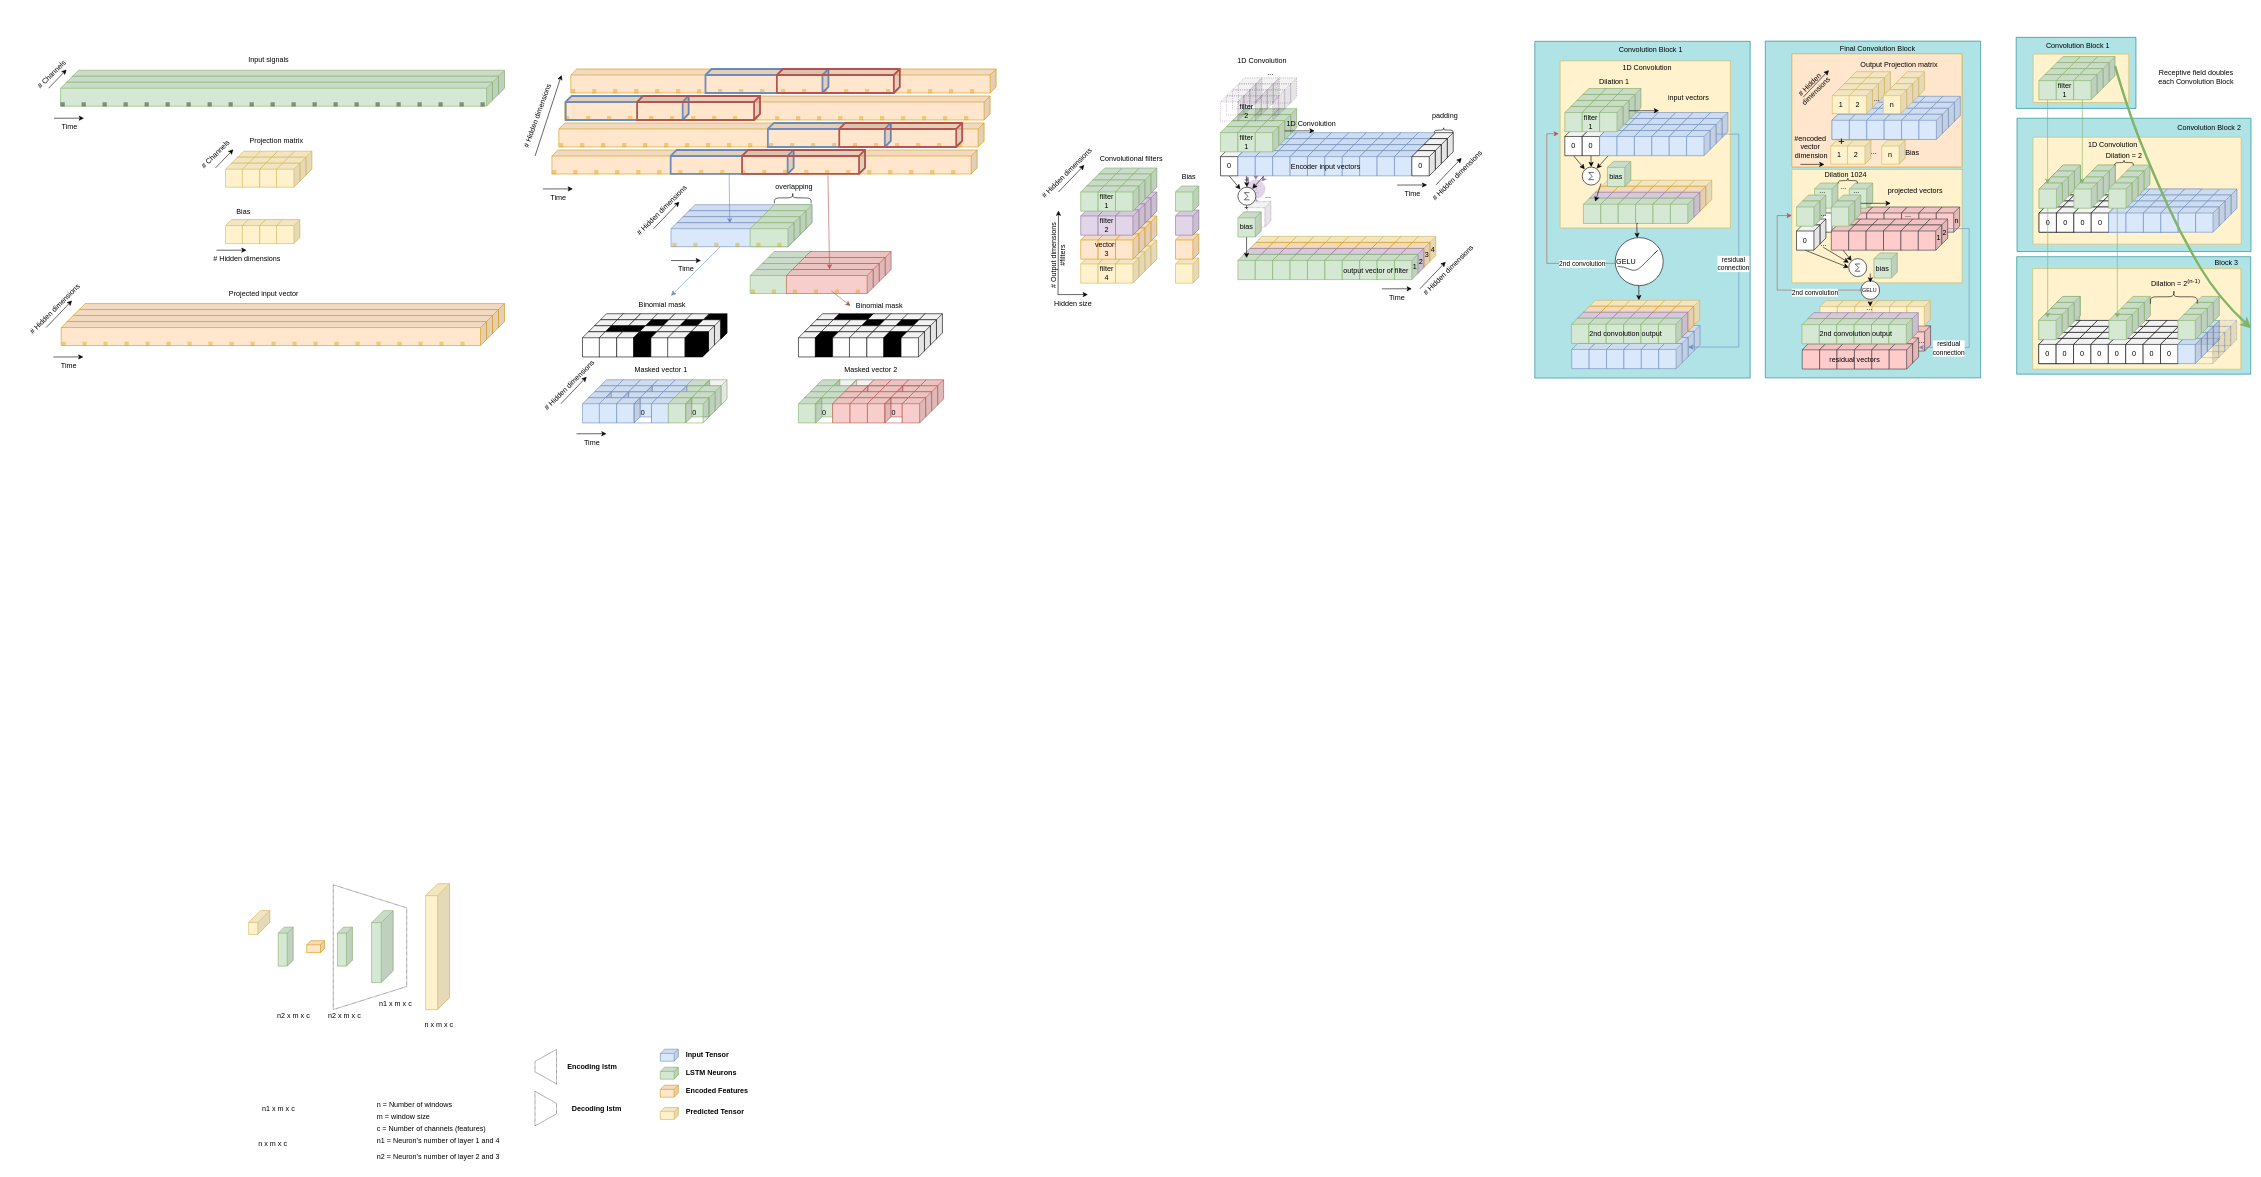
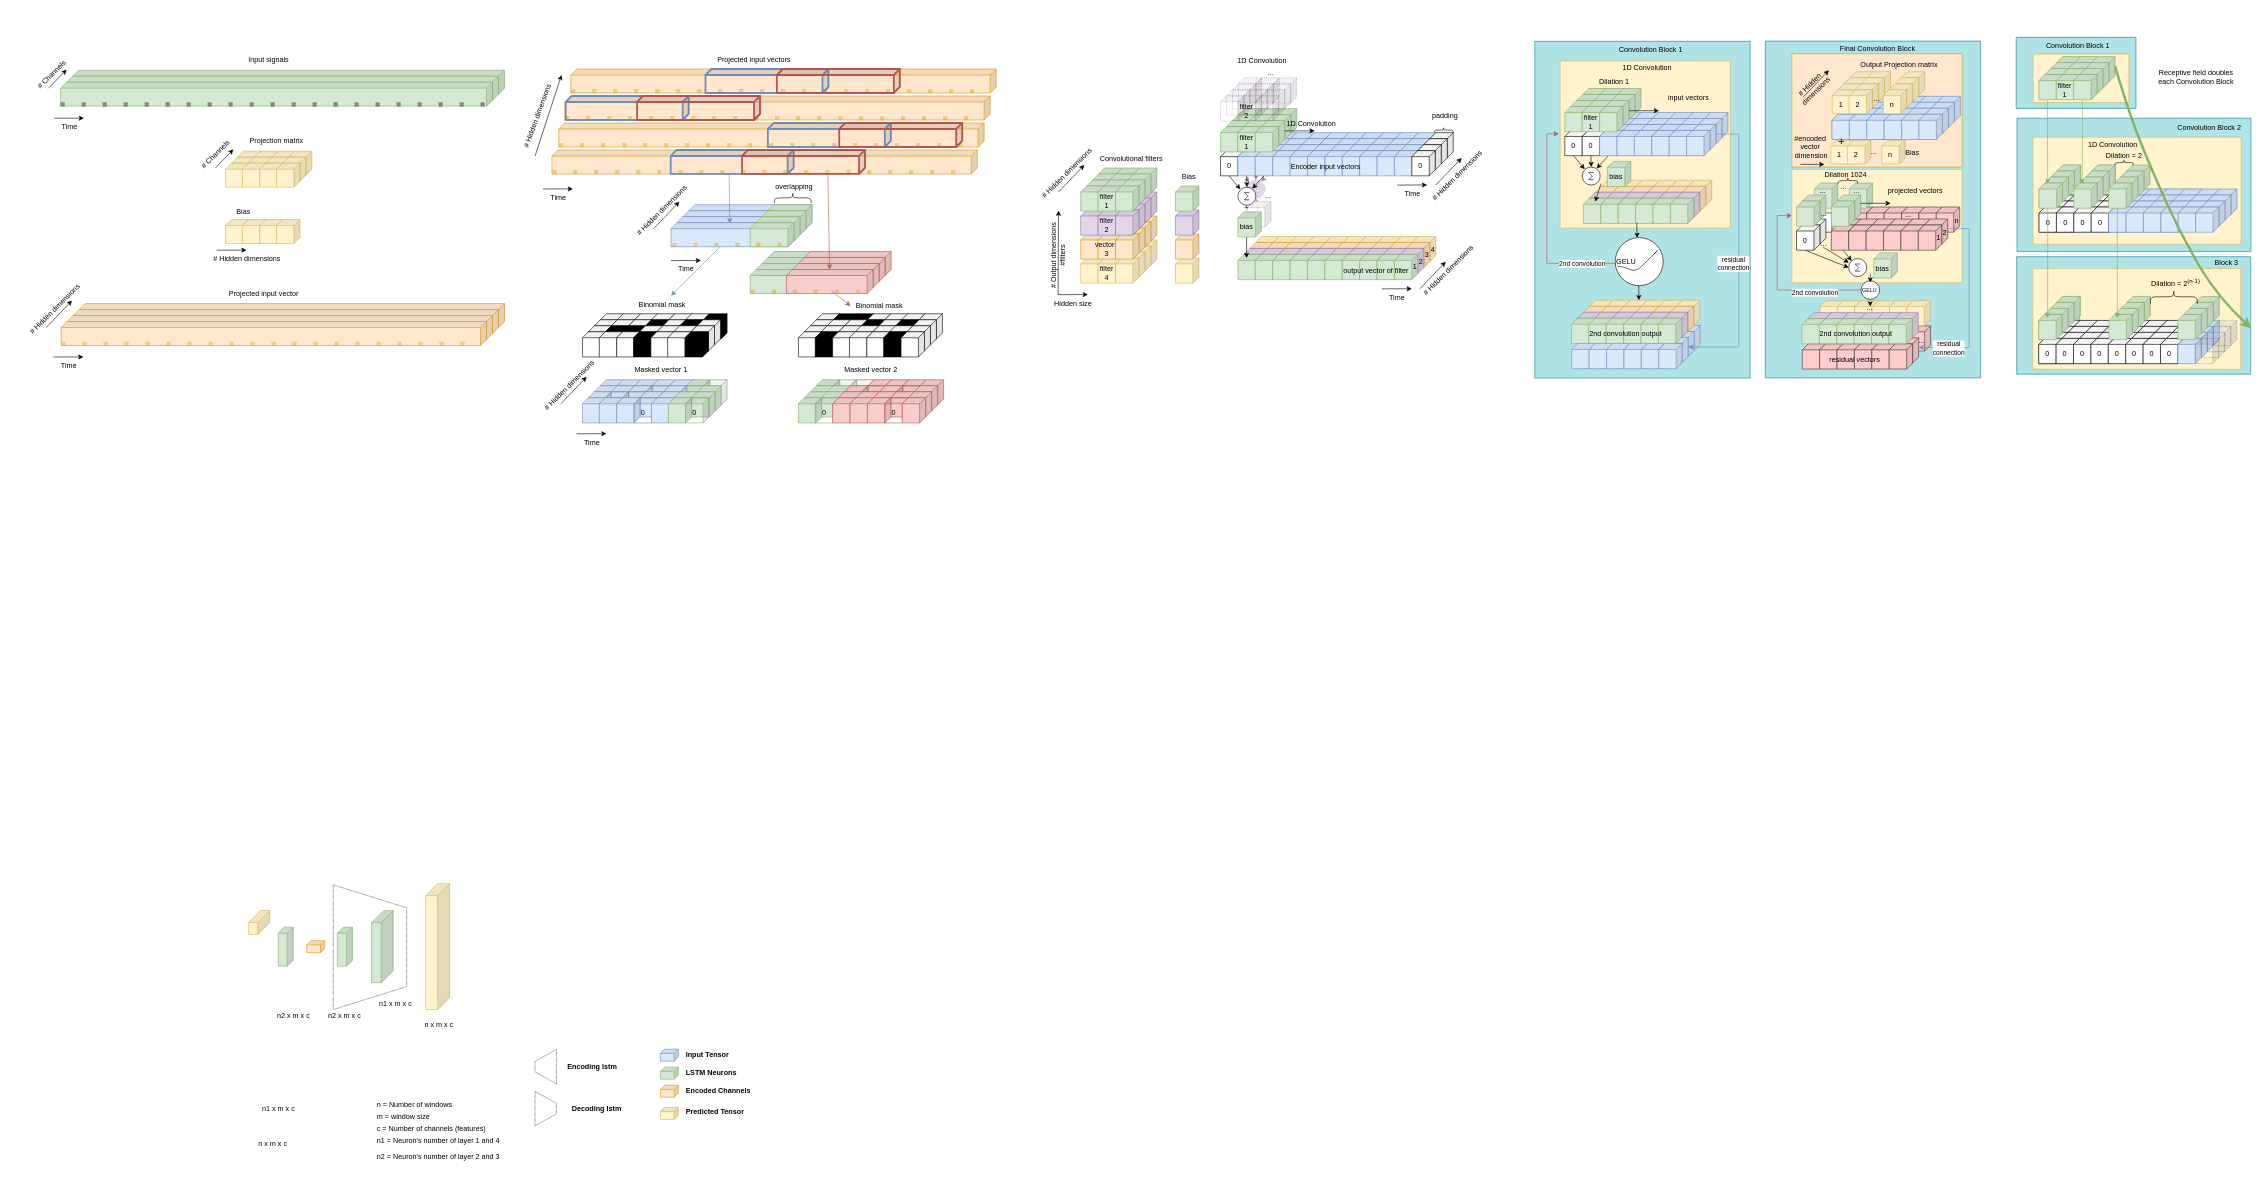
none -> (754, 60)
(717, 1091) -> (716, 1091)
